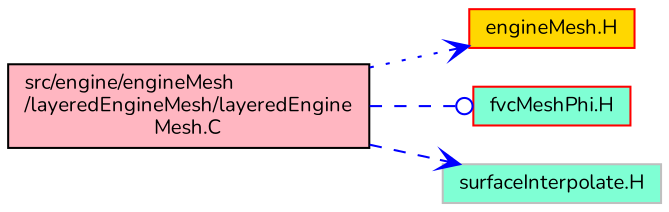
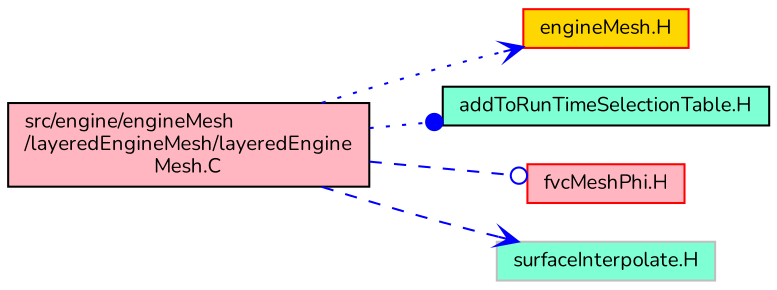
(552, 106) -> (606, 184)
none -> (606, 106)
